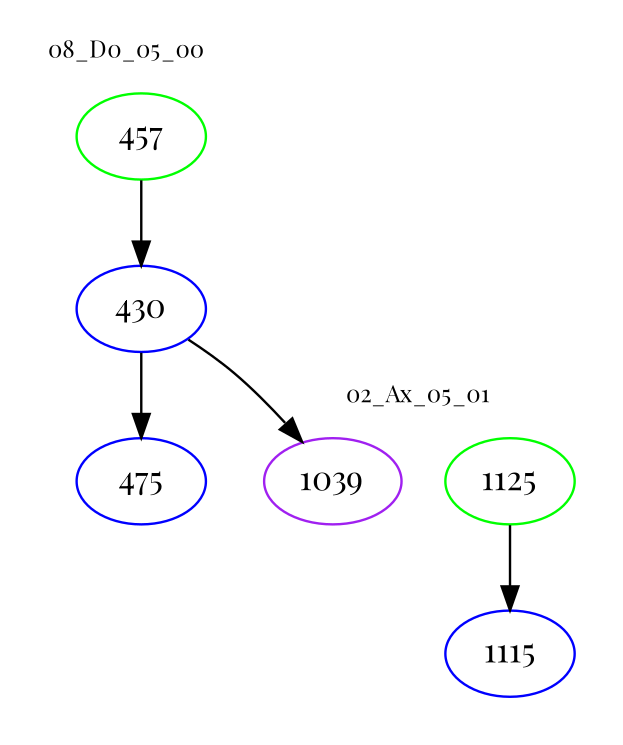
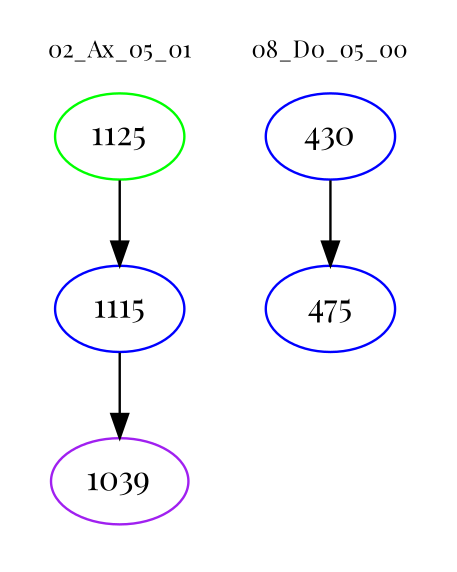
(141, 136) -> none
(261, 398) -> (120, 383)
